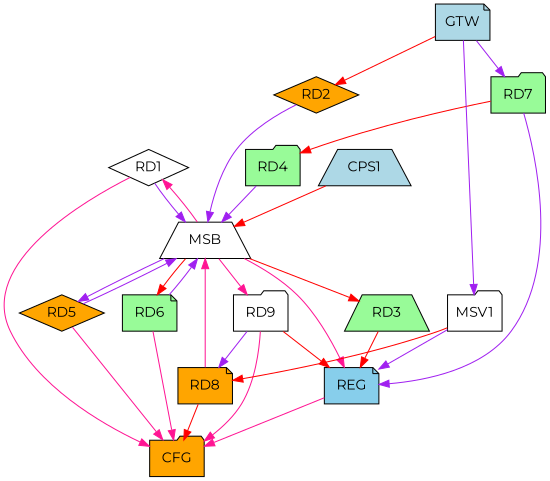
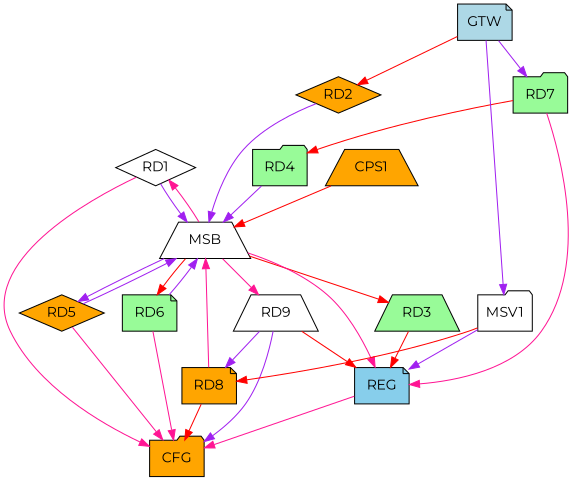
(365, 168) -> (372, 168)
(531, 291) -> (560, 291)
(261, 313) -> (276, 313)
(249, 389) -> (254, 390)
